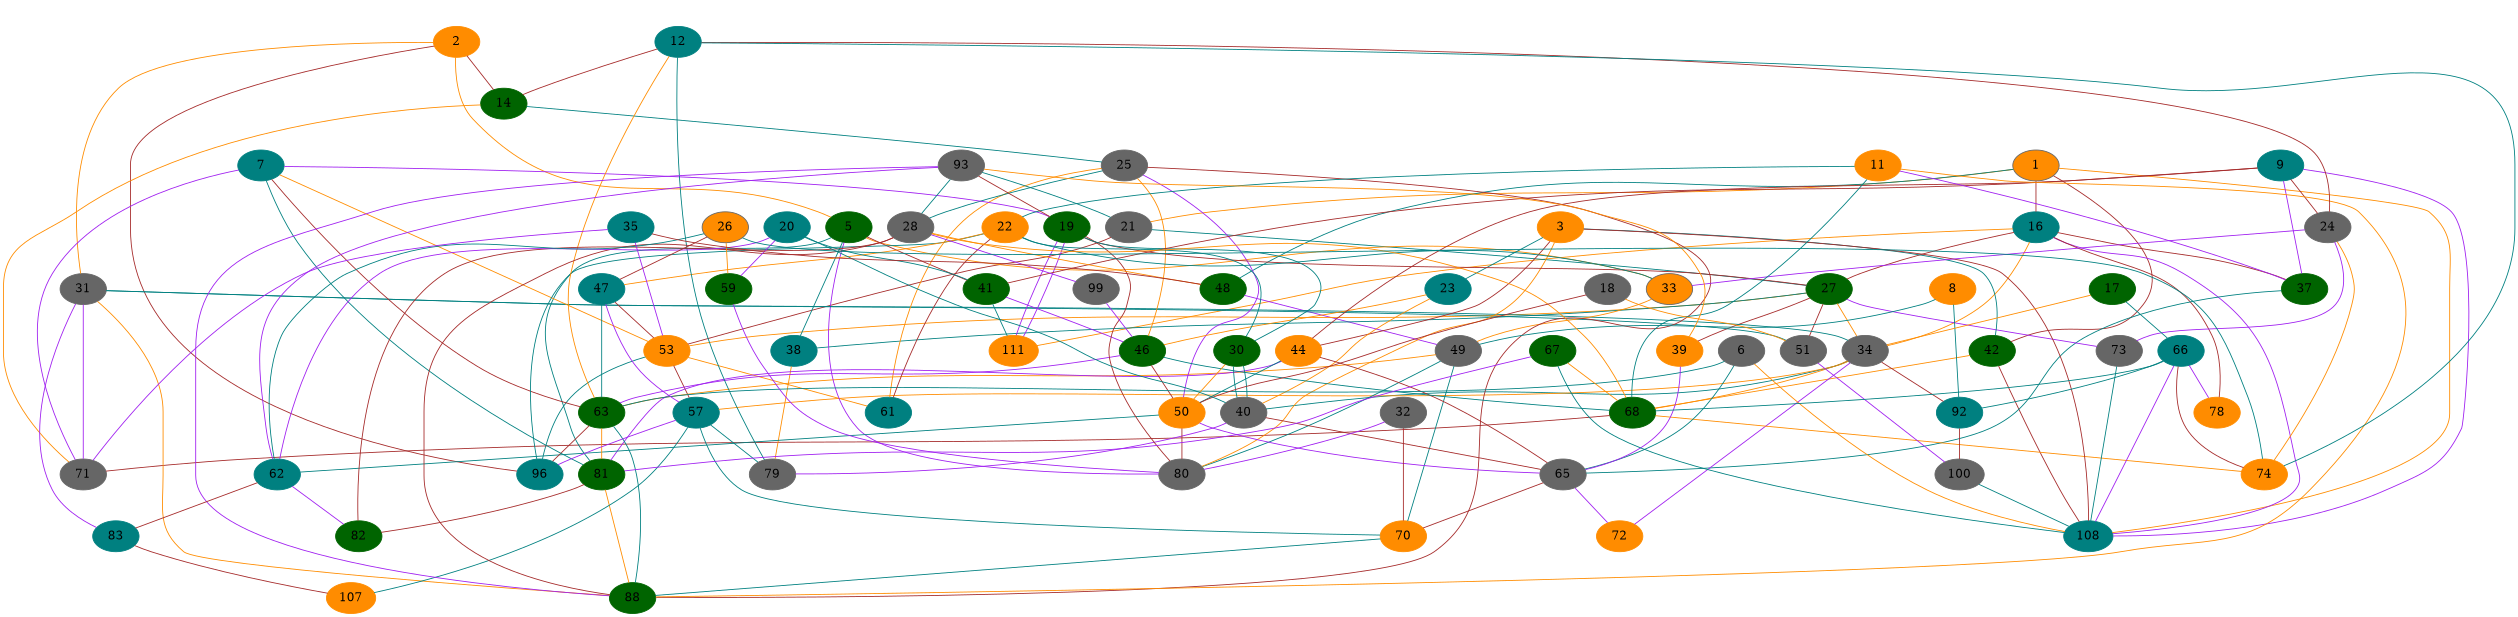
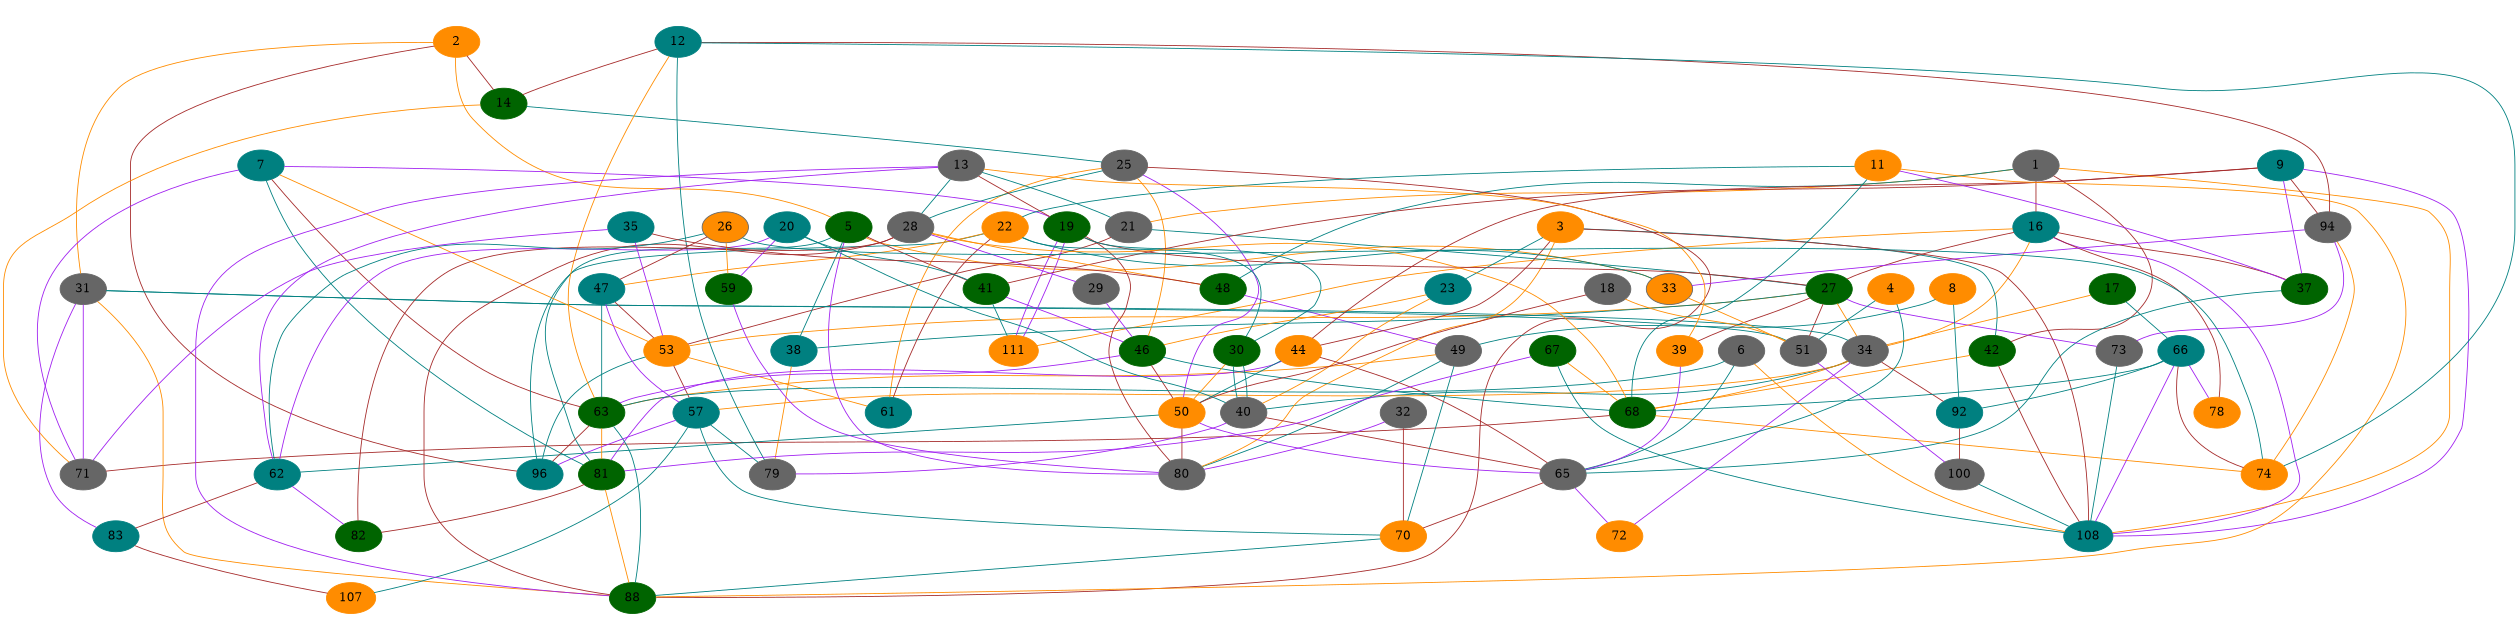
(961, 165) -> (961, 165)
(2036, 165) -> (2036, 165)
(2328, 227) -> (2328, 227)
(1096, 289) -> (1096, 289)
none -> (1891, 289)
(1525, 327) -> (1735, 318)
